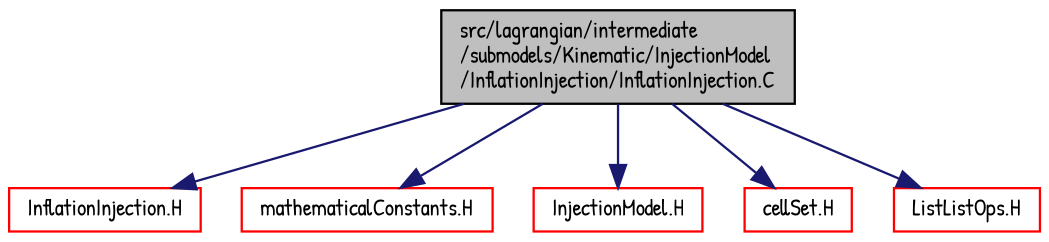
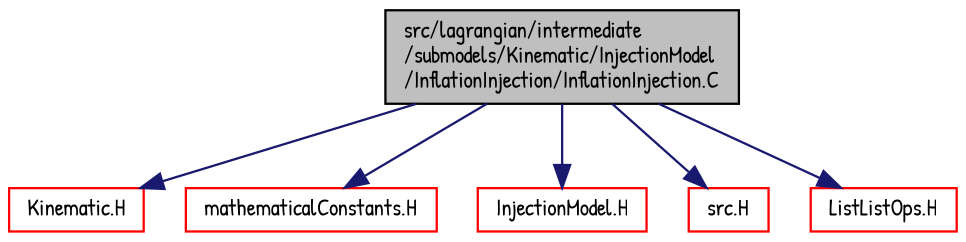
(105, 210) -> (76, 210)
(798, 210) -> (729, 210)
